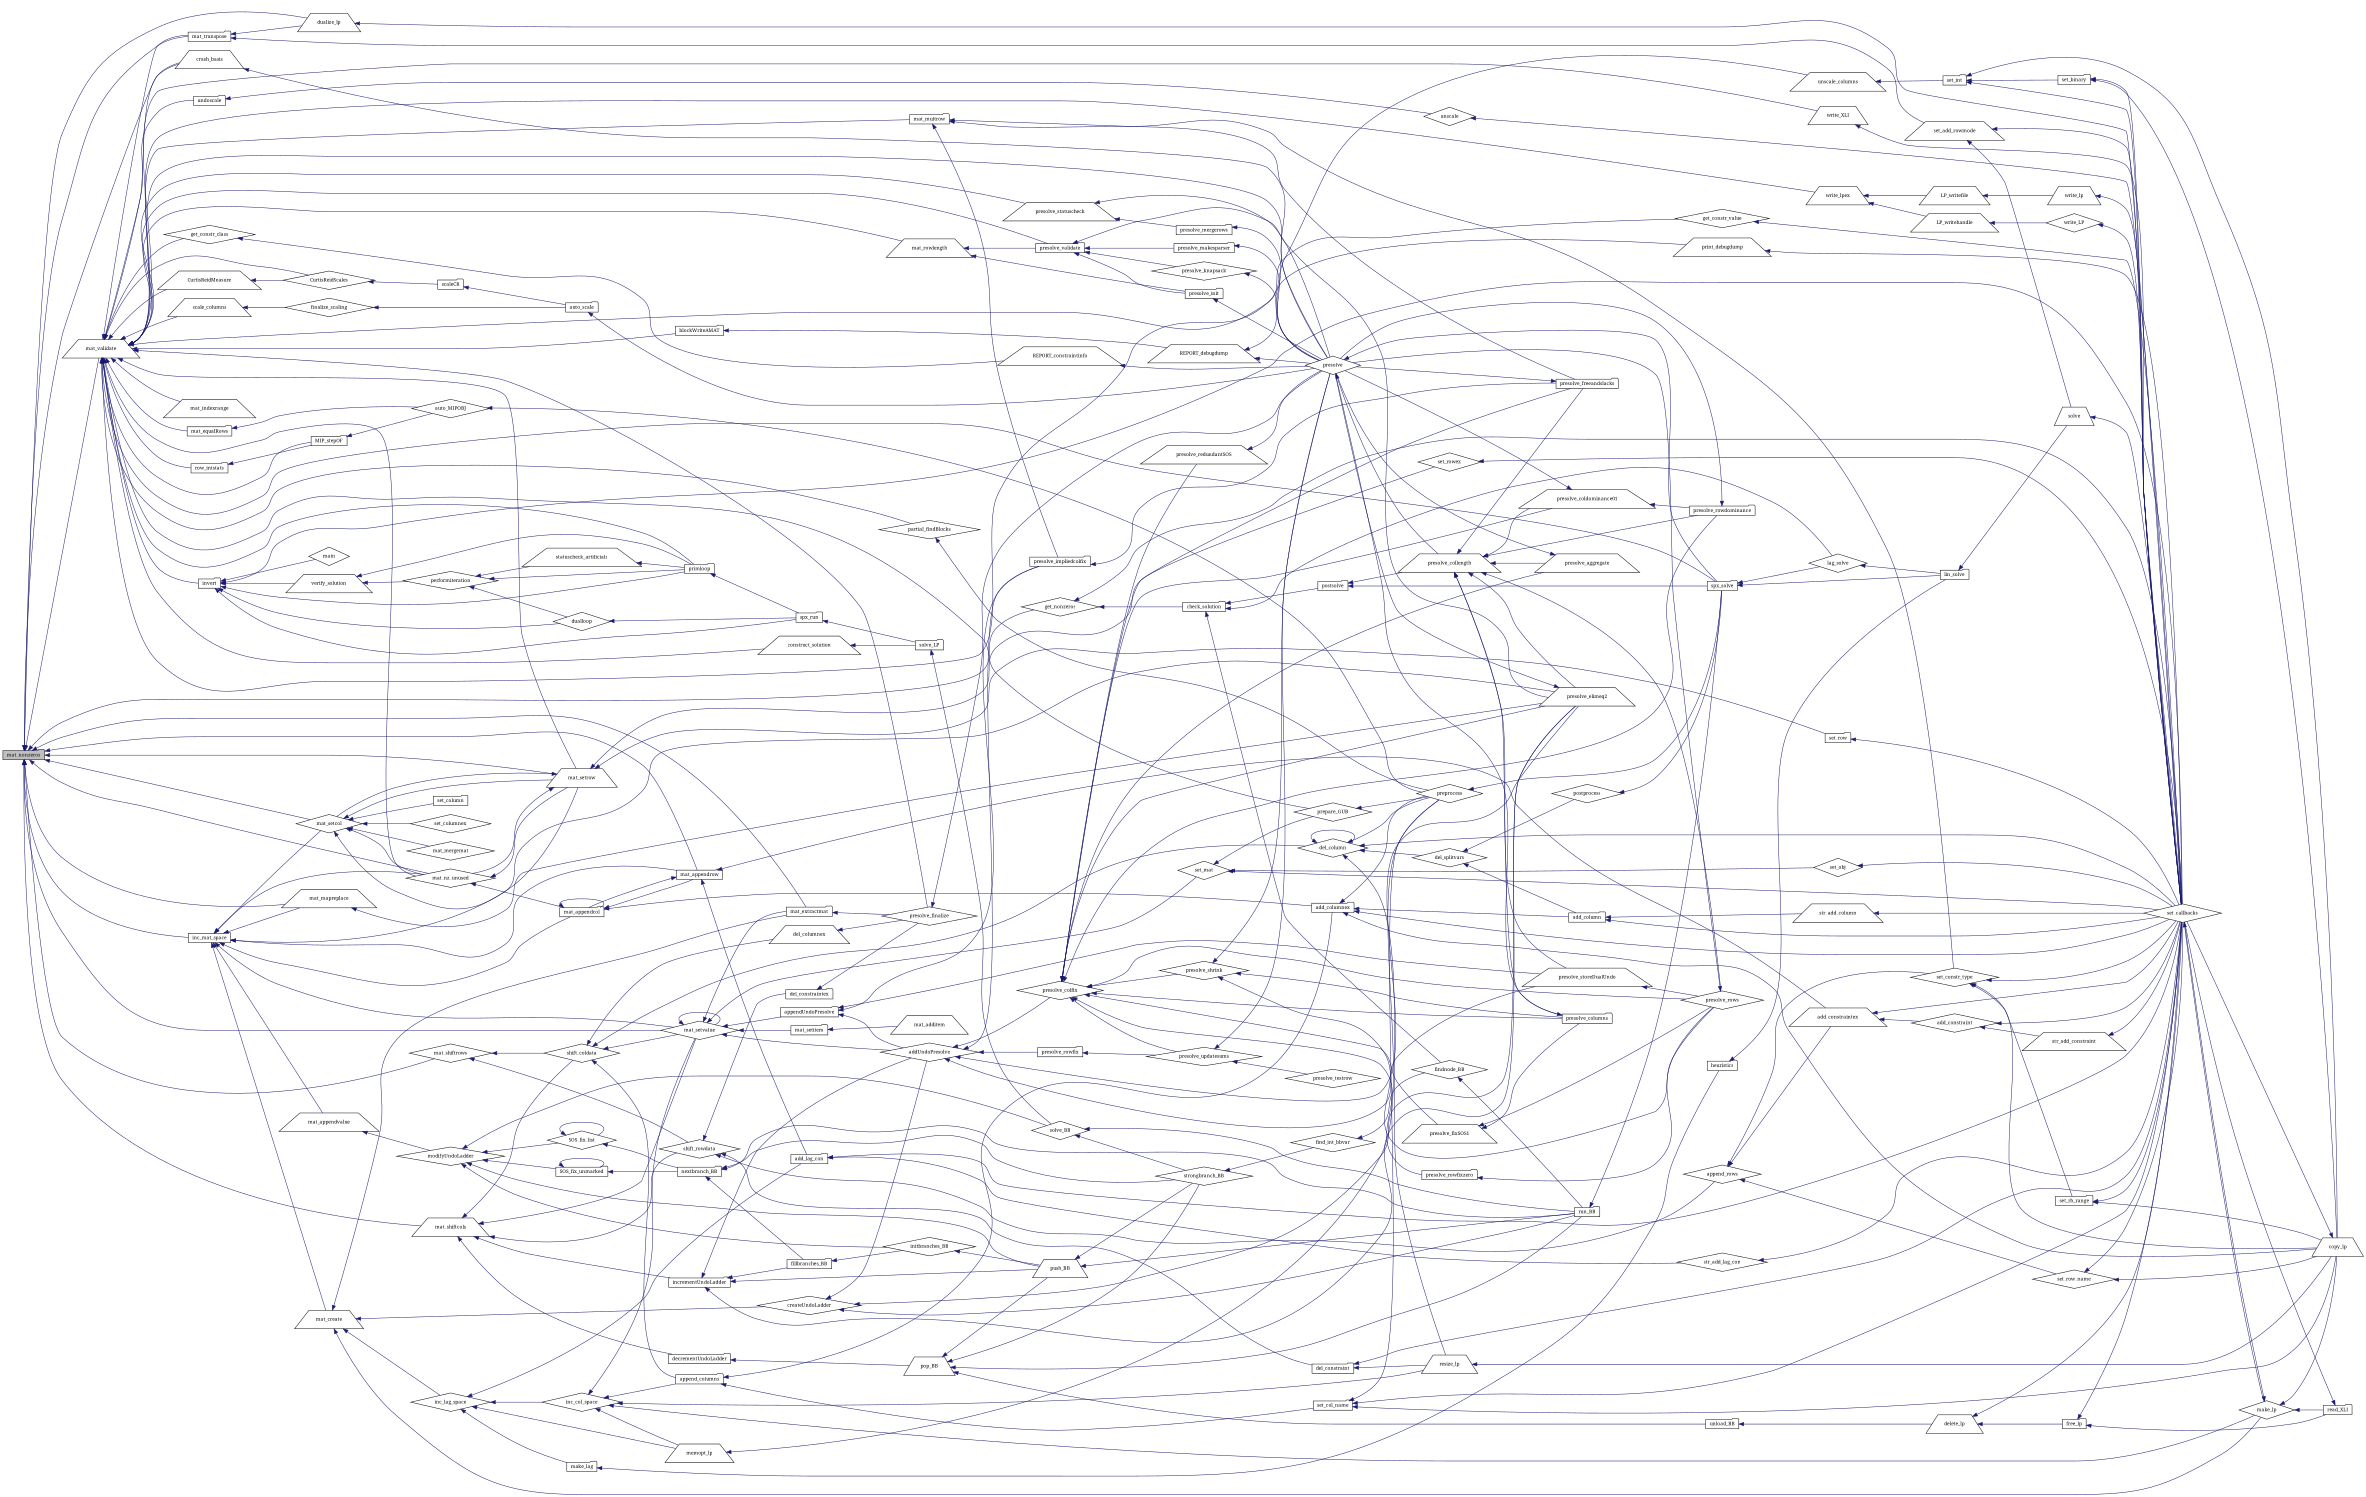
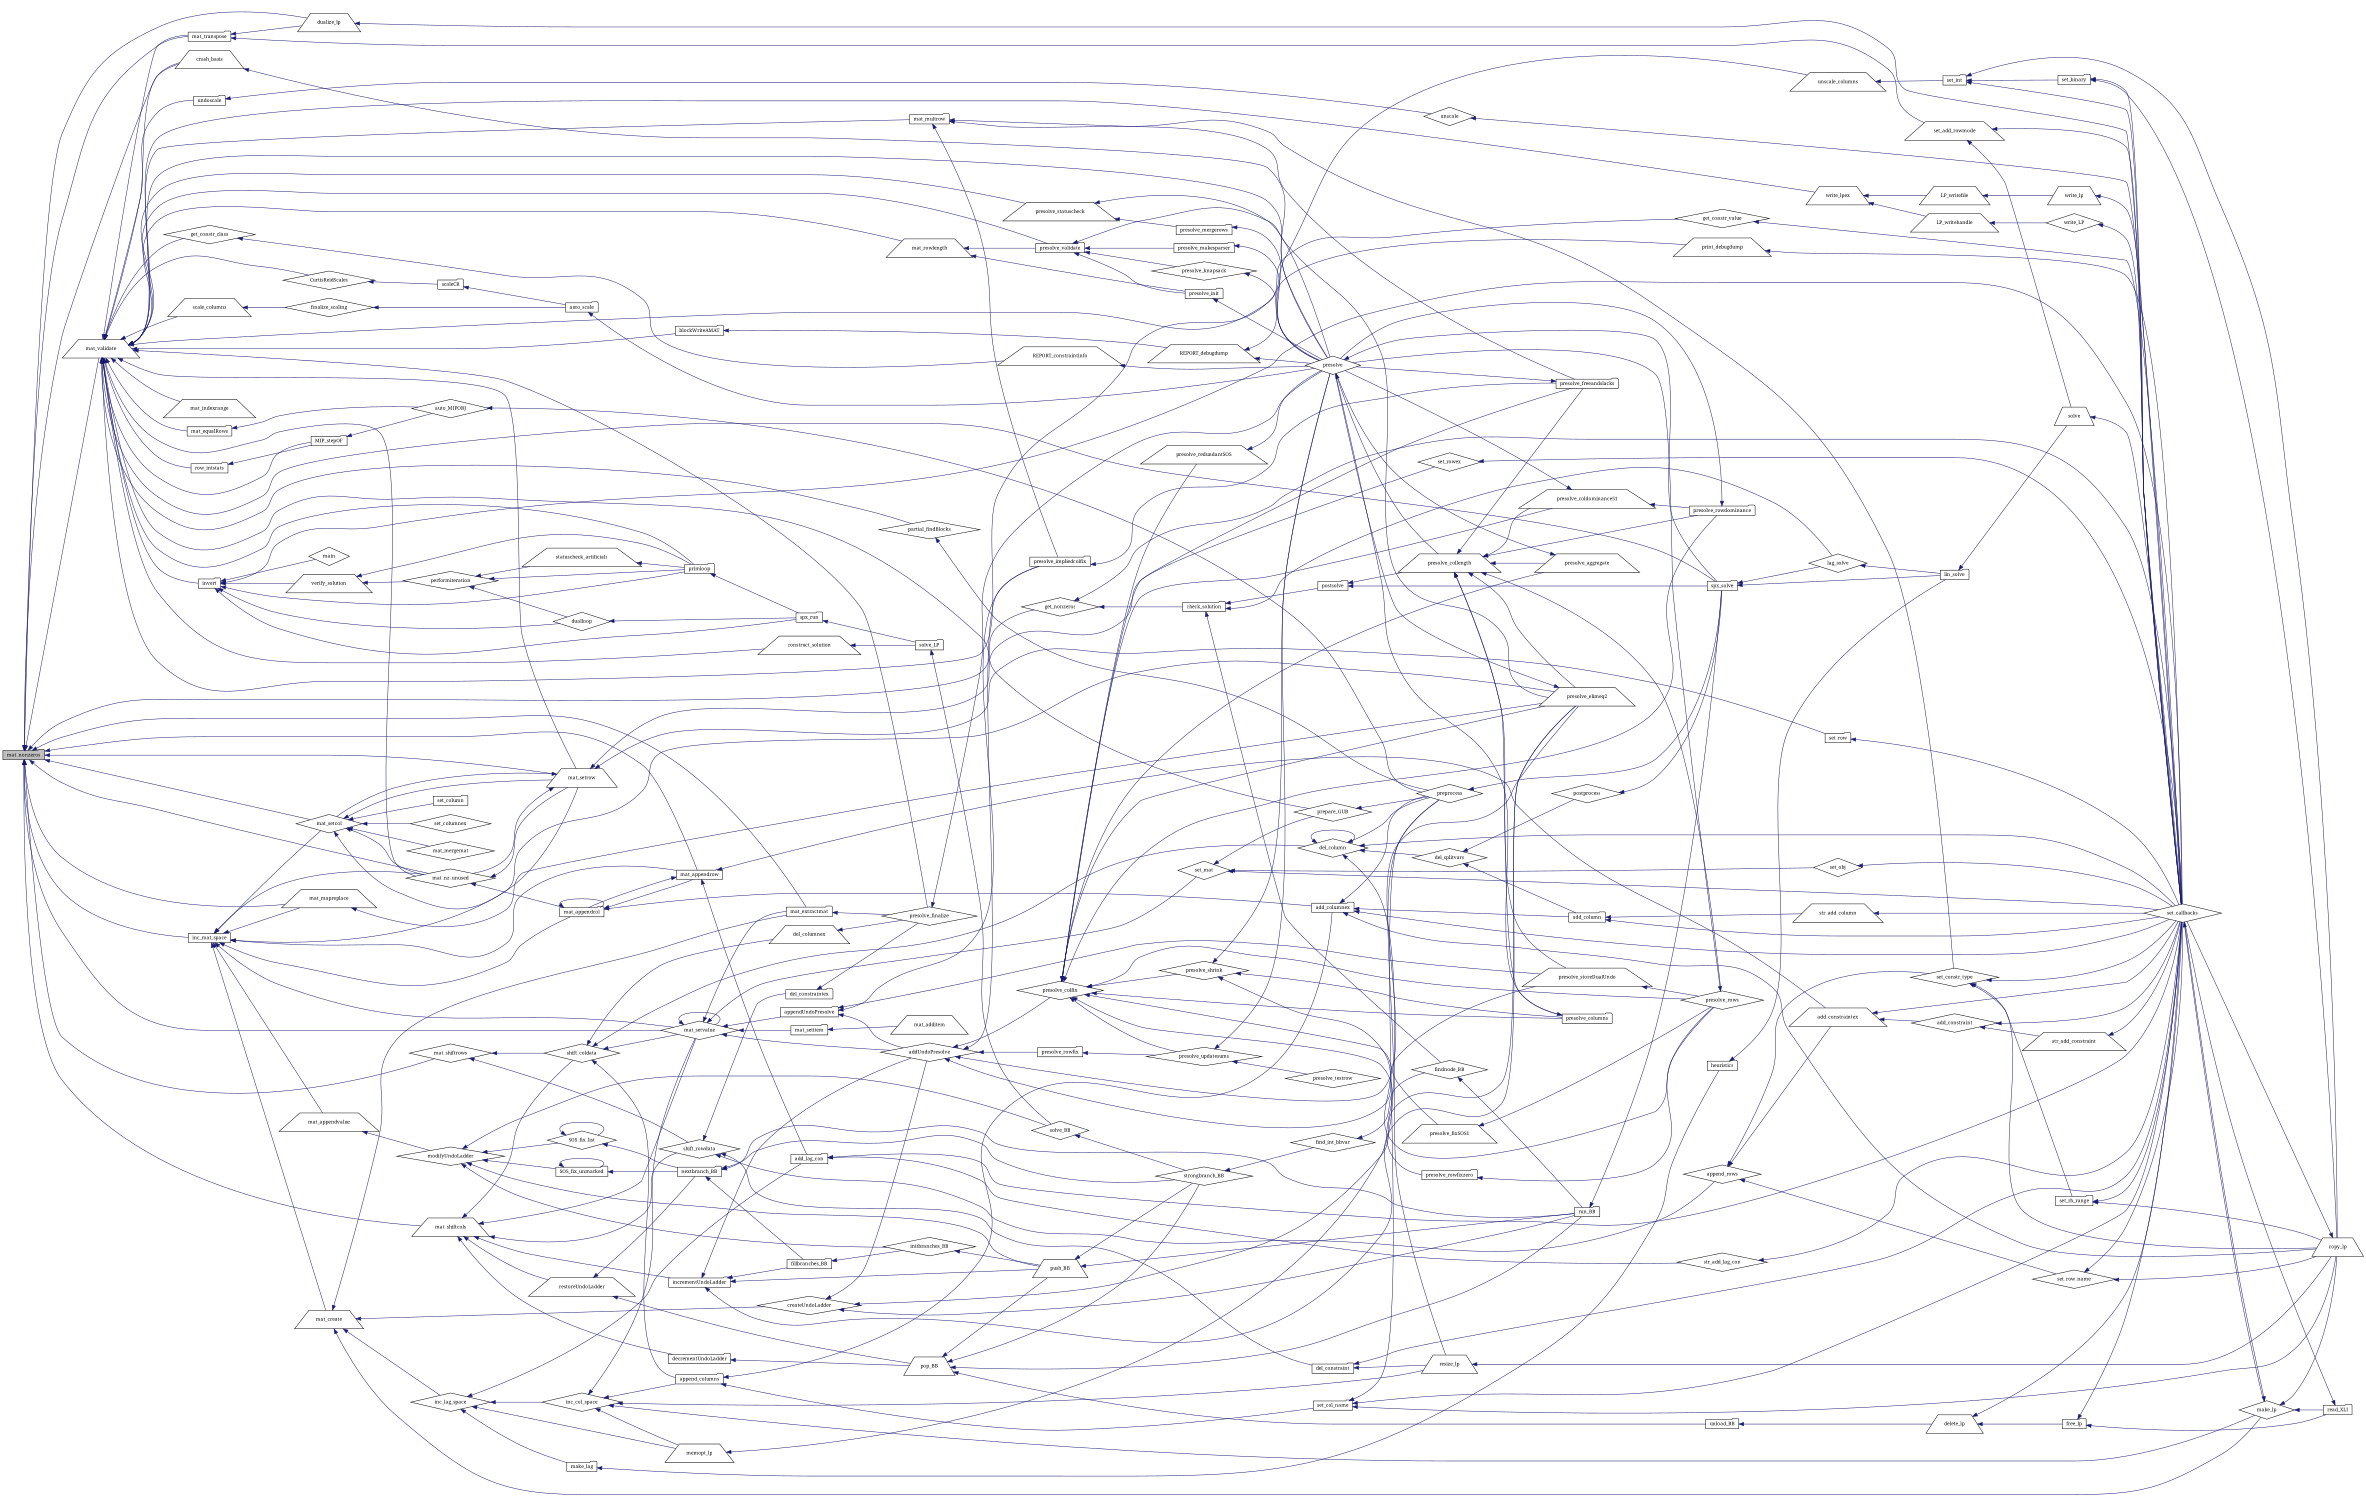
(1838, 115) -> none
(210, 280) -> none
(1587, 499) -> (1587, 499)
(1525, 1070) -> none
(1331, 1167) -> none
none -> (582, 1287)
